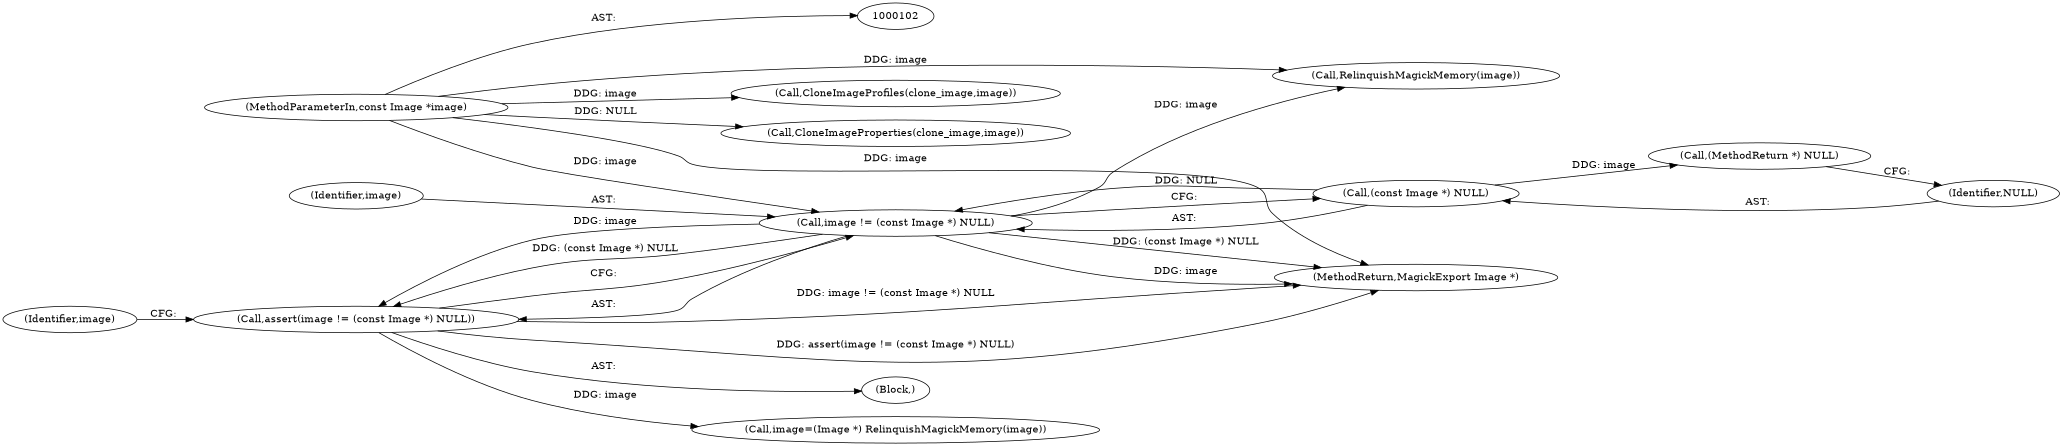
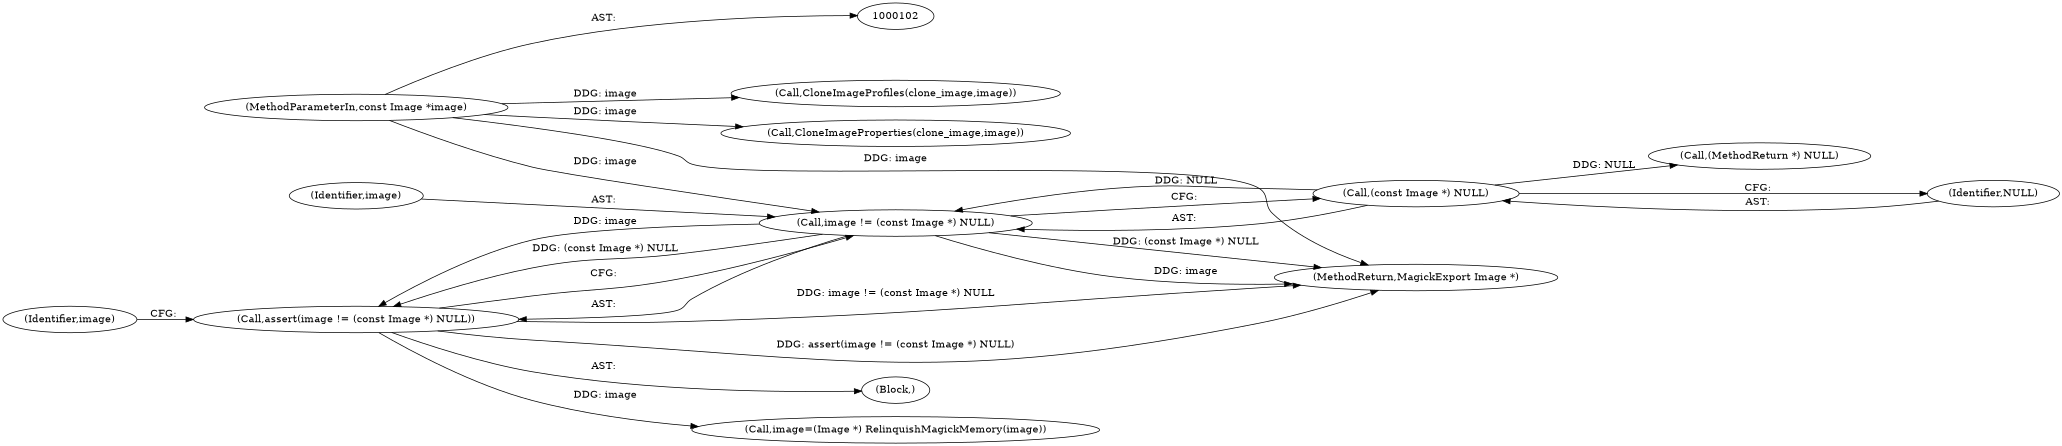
(1416, 76) -> none
(605, 112) -> (605, 112)
(1604, 165) -> (1604, 165)
(1880, 175) -> (1719, 194)
